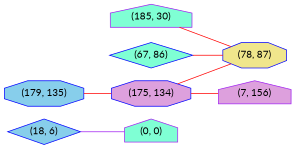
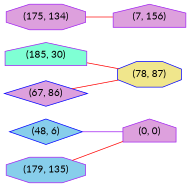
(151, 55) -> (46, 94)
(204, 74) -> none
(44, 94) -> (46, 170)
(98, 94) -> (98, 151)
(151, 94) -> (46, 17)
(44, 132) -> (46, 132)
(151, 132) -> (150, 132)
